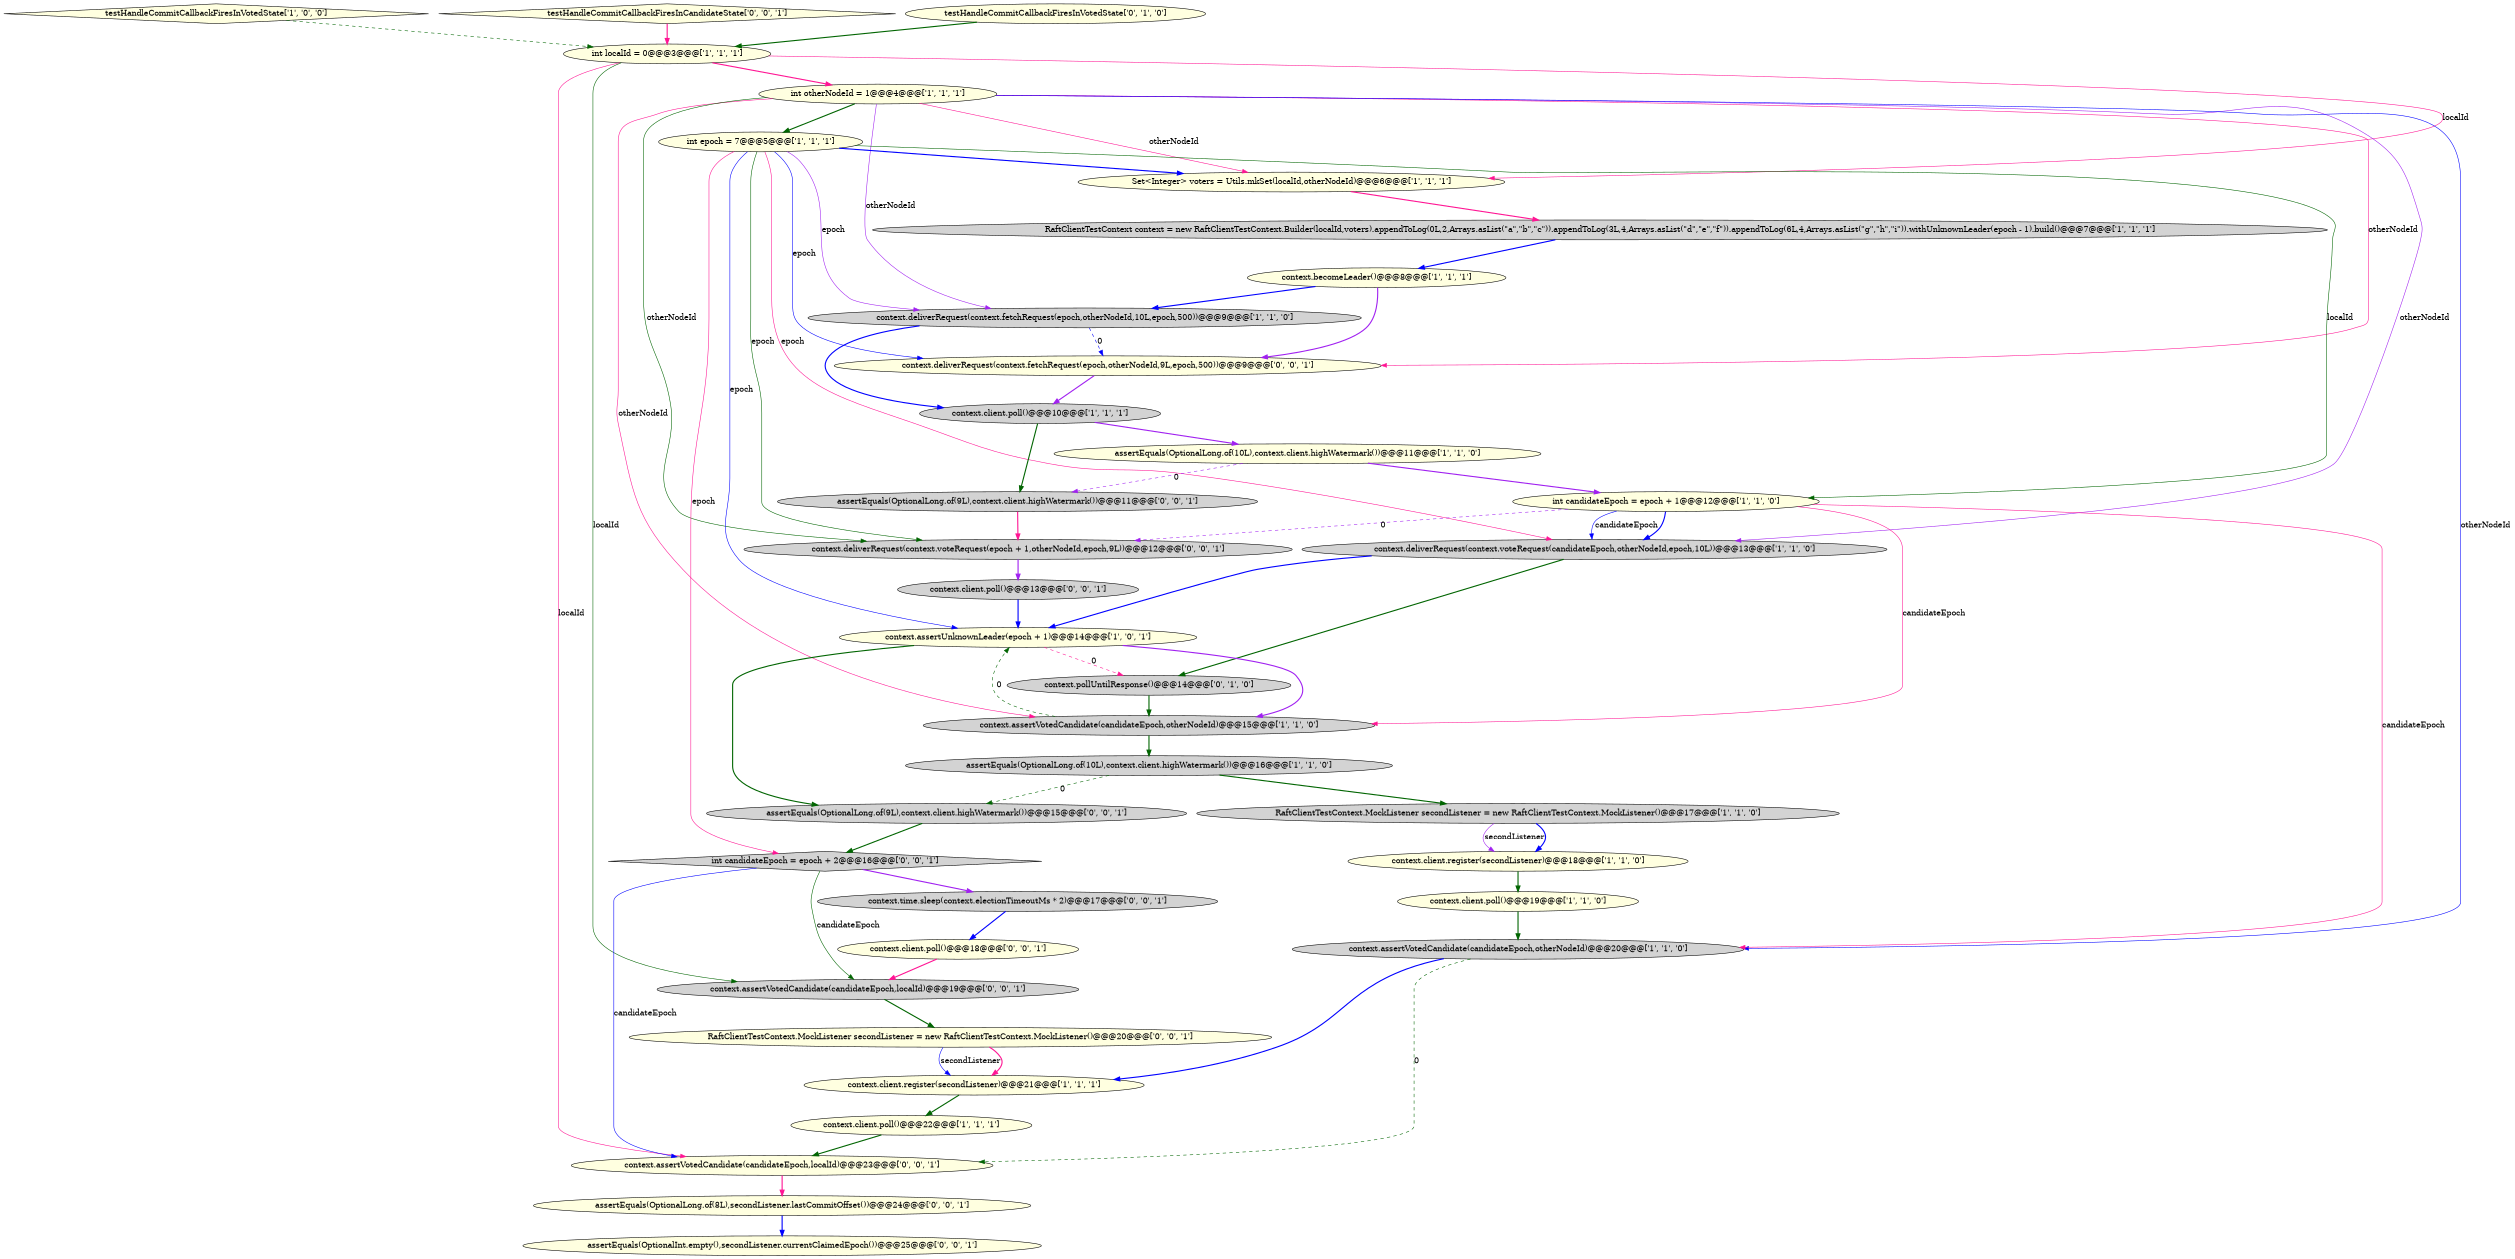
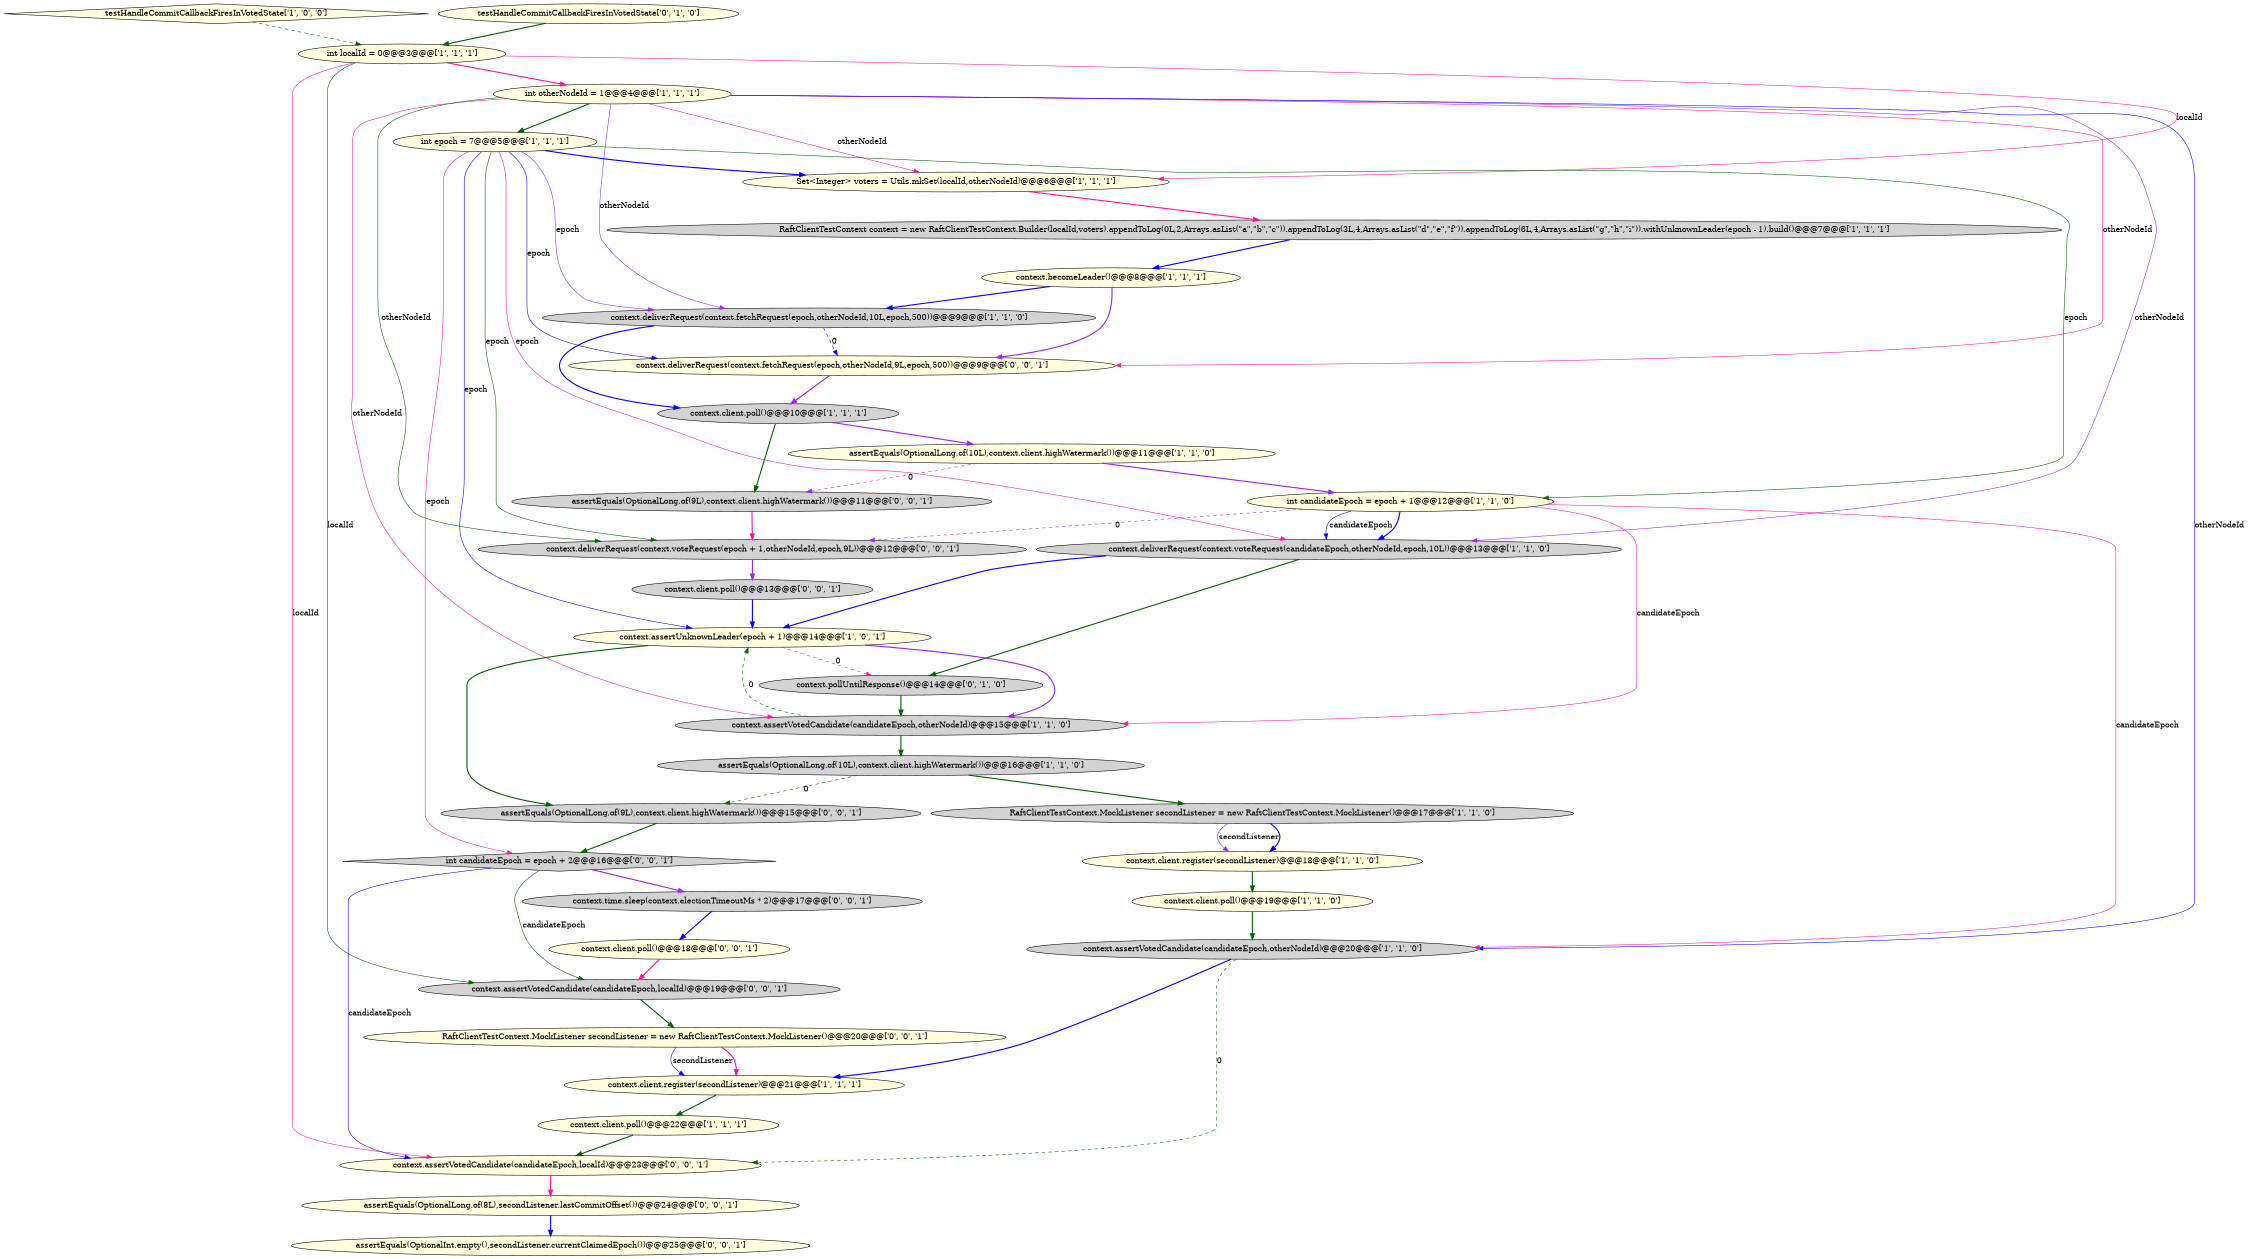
(667, 14) -> none
(2340, 318) -> (2076, 318)
